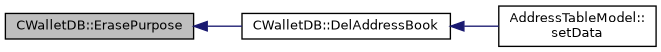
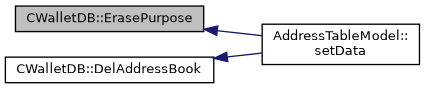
(225, 26) -> (240, 33)
